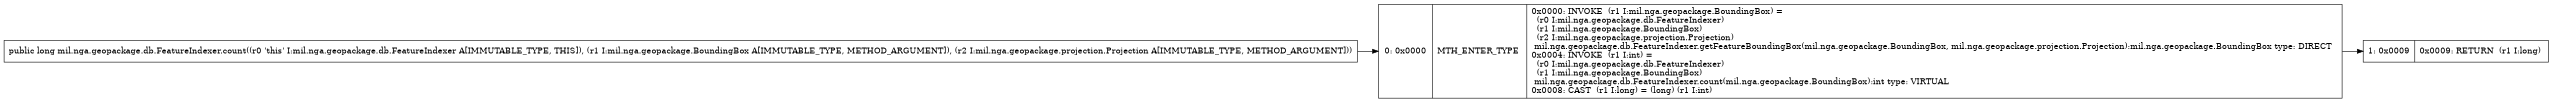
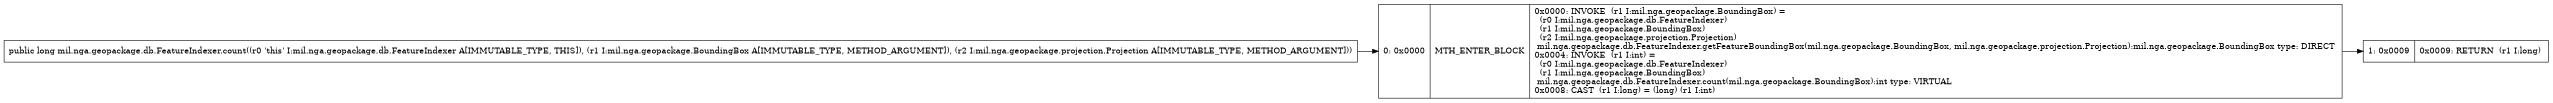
(1478, 51) -> (1480, 51)
